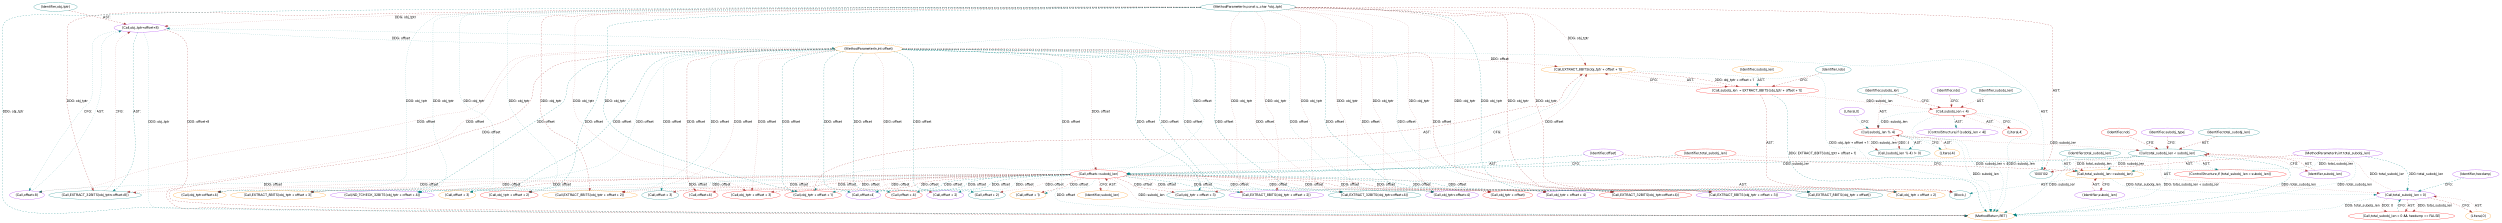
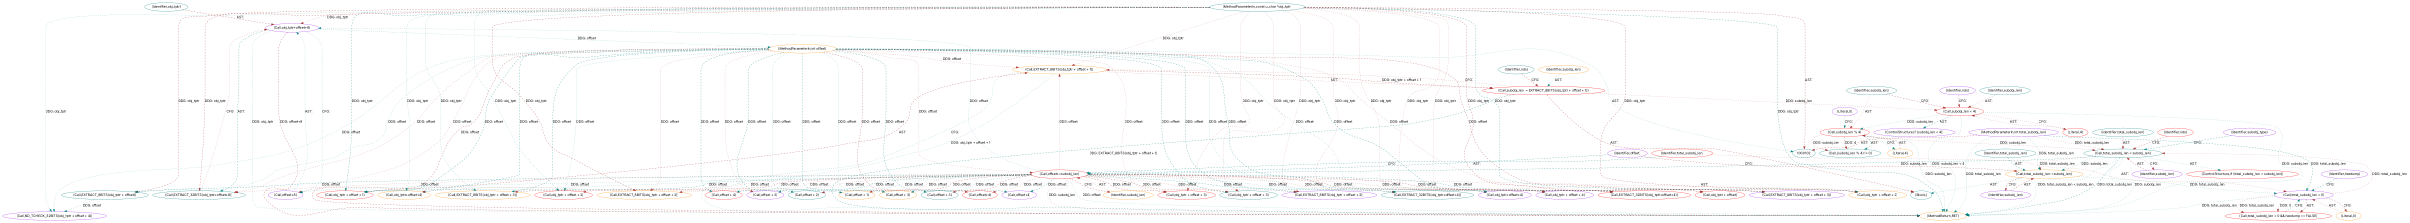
(1236, 62) -> none
(1376, 111) -> (1473, 120)
(2168, 142) -> (2183, 143)
none -> (2067, 143)
(761, 179) -> (81, 205)
